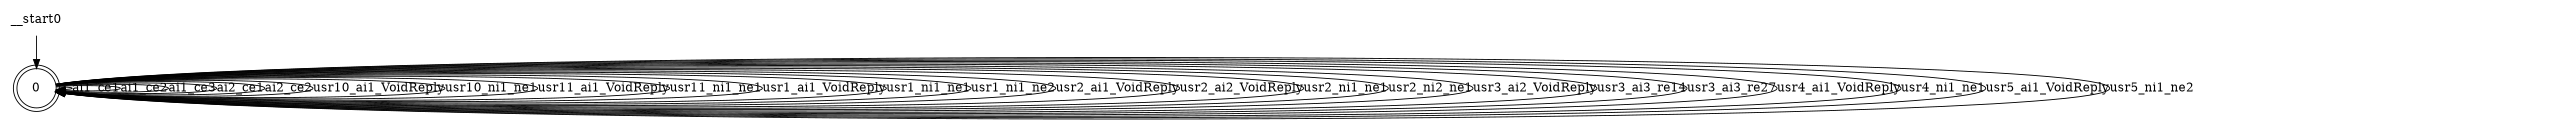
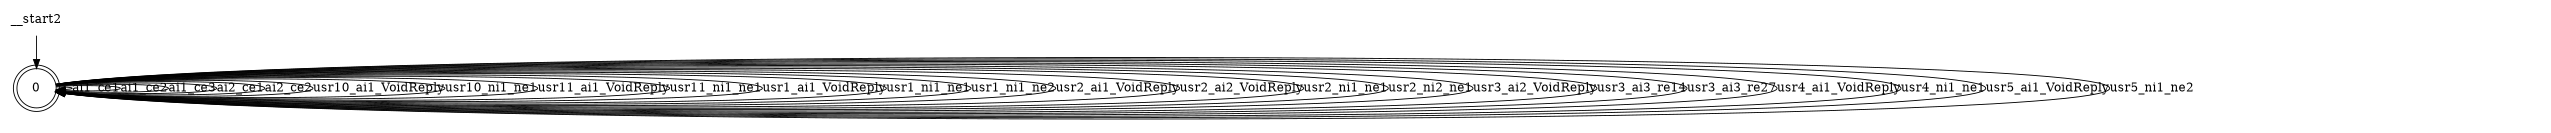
(37, 20) -> (37, 20)
